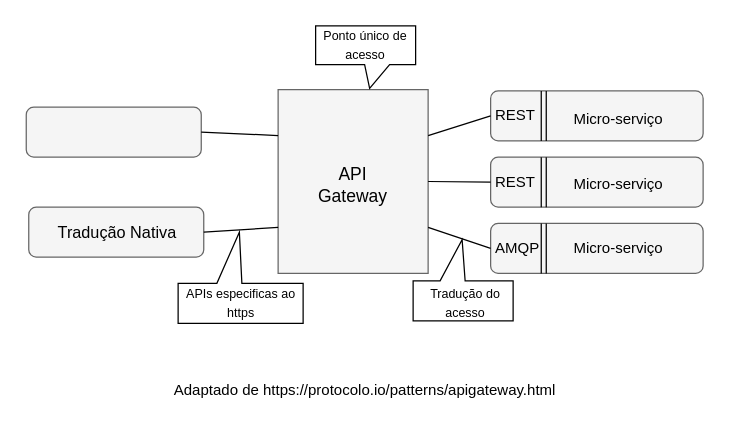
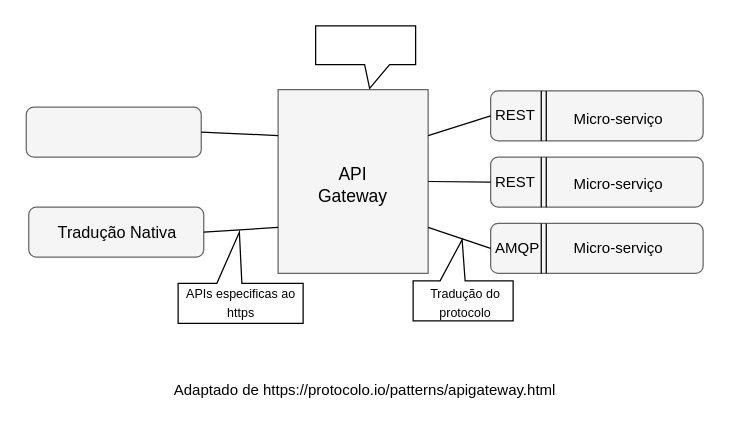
(366, 44) -> none
(466, 302) -> (466, 302)
